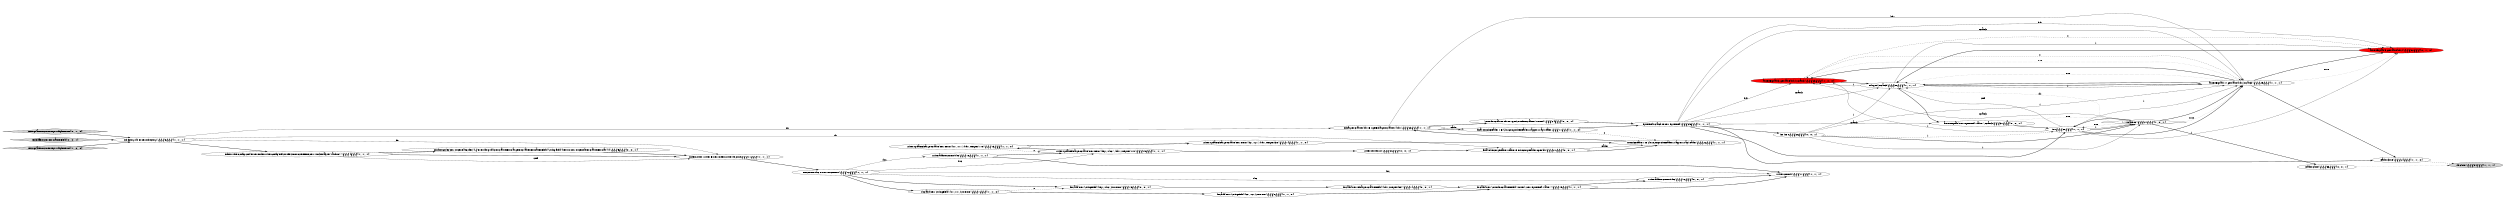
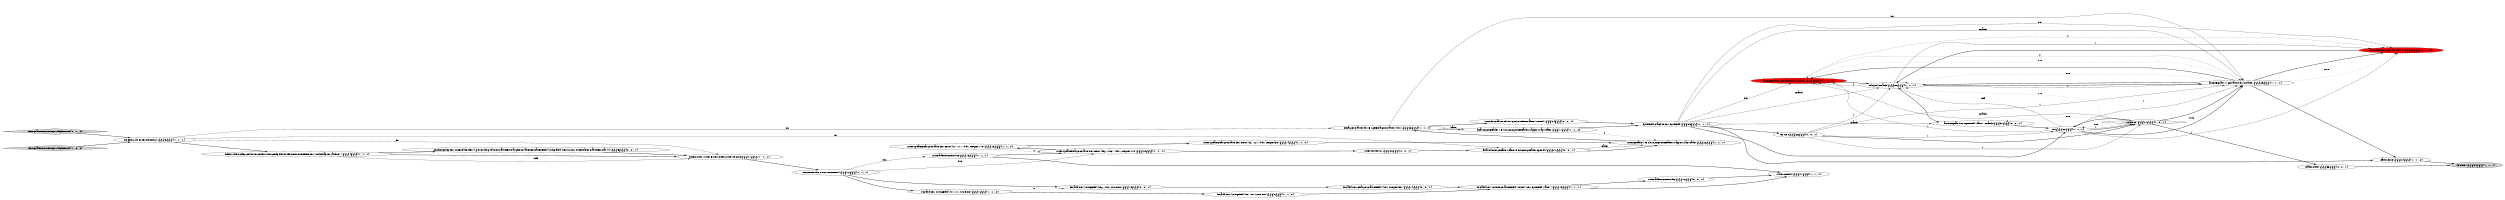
(2040, 94) -> (2040, 94)
(1937, 137) -> (1937, 137)
(55, 140) -> none
(2439, 163) -> (2439, 163)
(2402, 166) -> (2402, 166)
(1324, 172) -> none
(1253, 180) -> none
